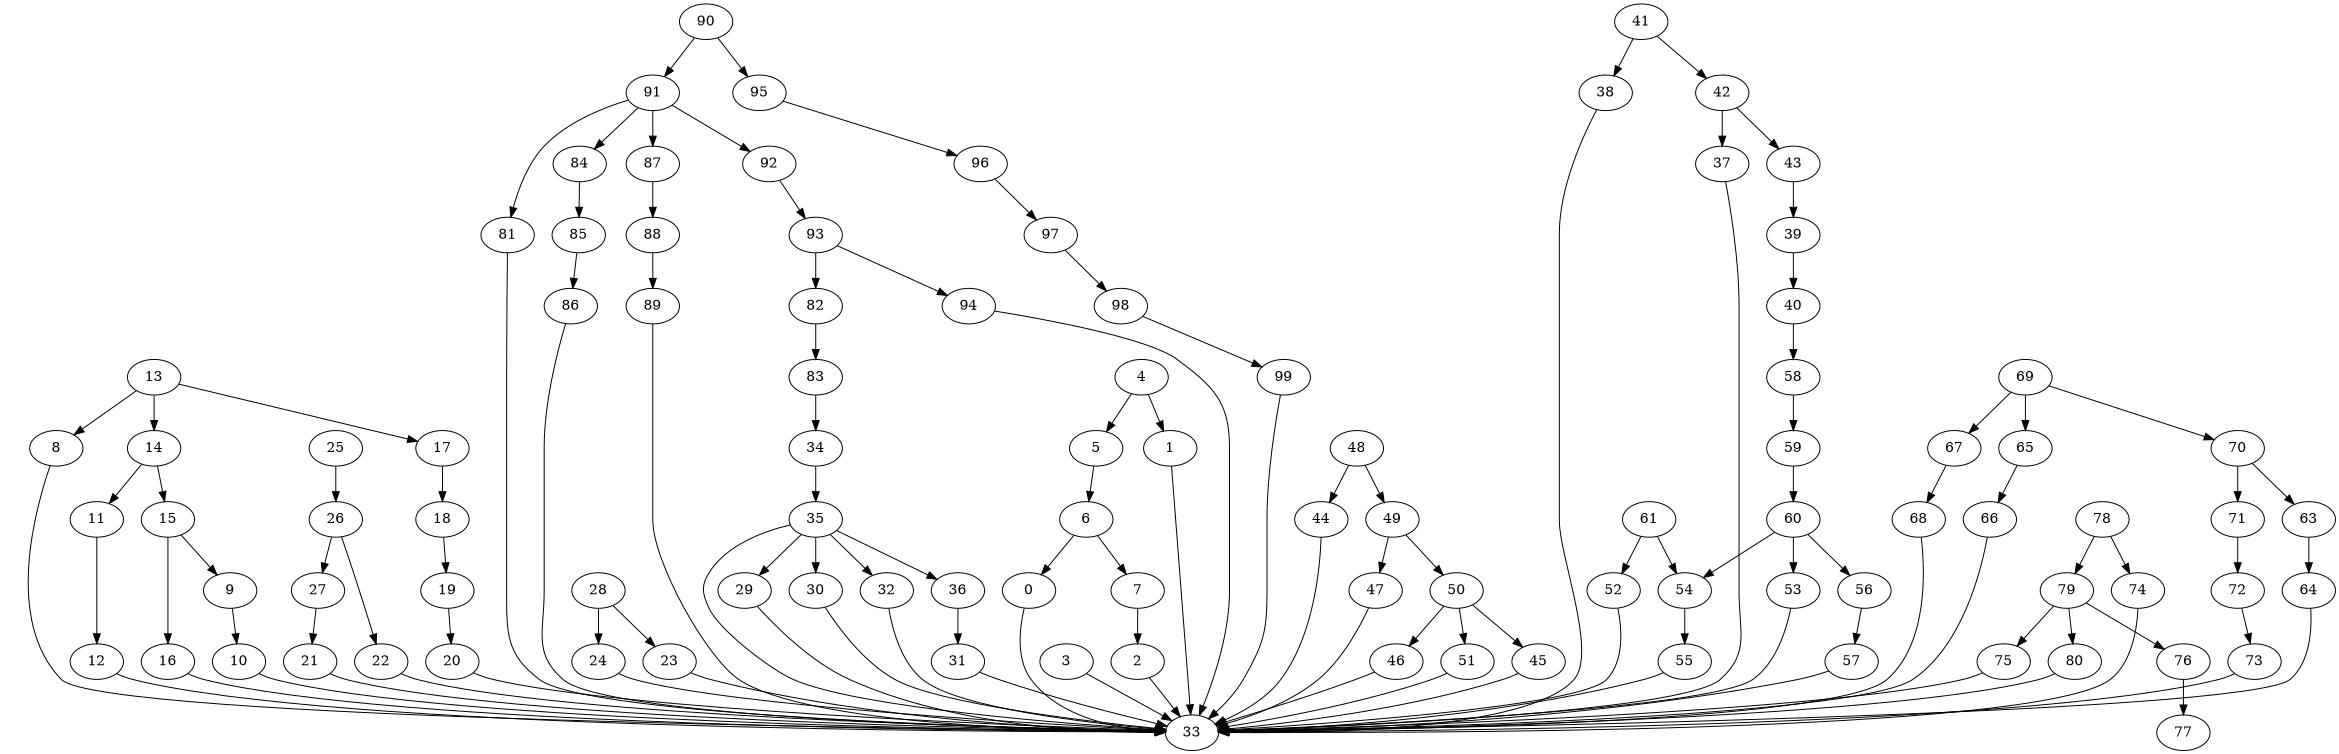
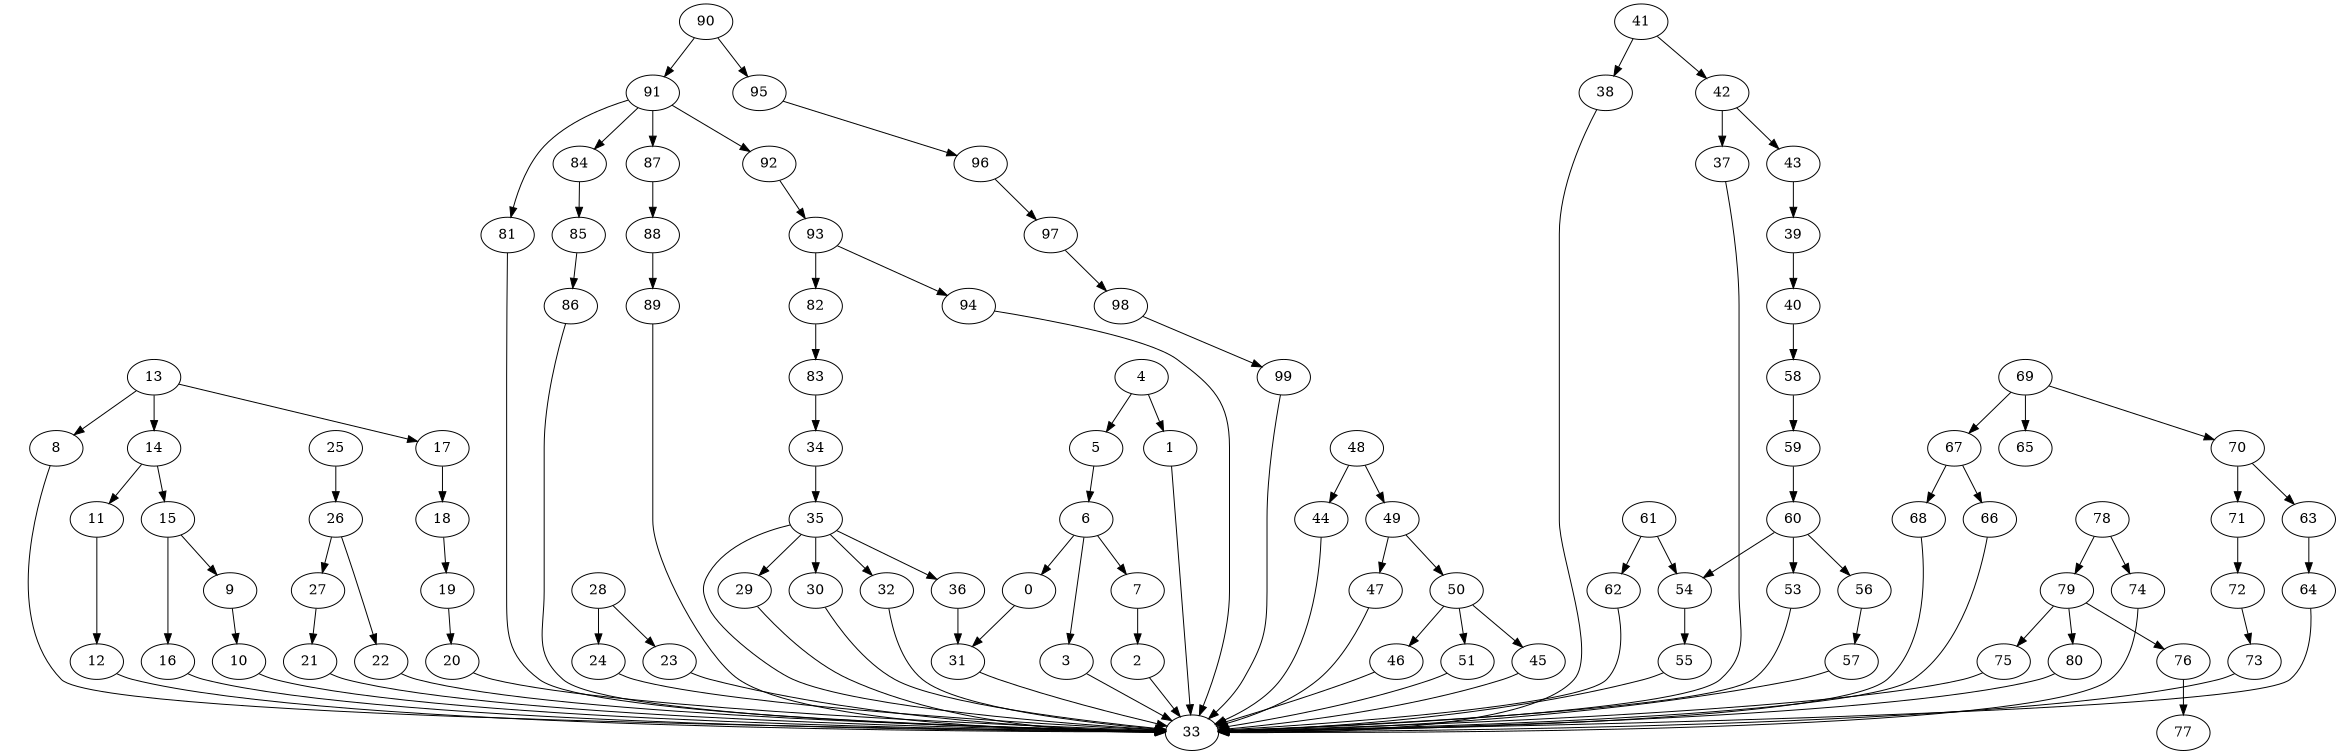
(2010, 479) -> (1970, 479)
none -> (1077, 585)
(1614, 591) -> (1614, 591)
(1059, 704) -> (997, 623)
